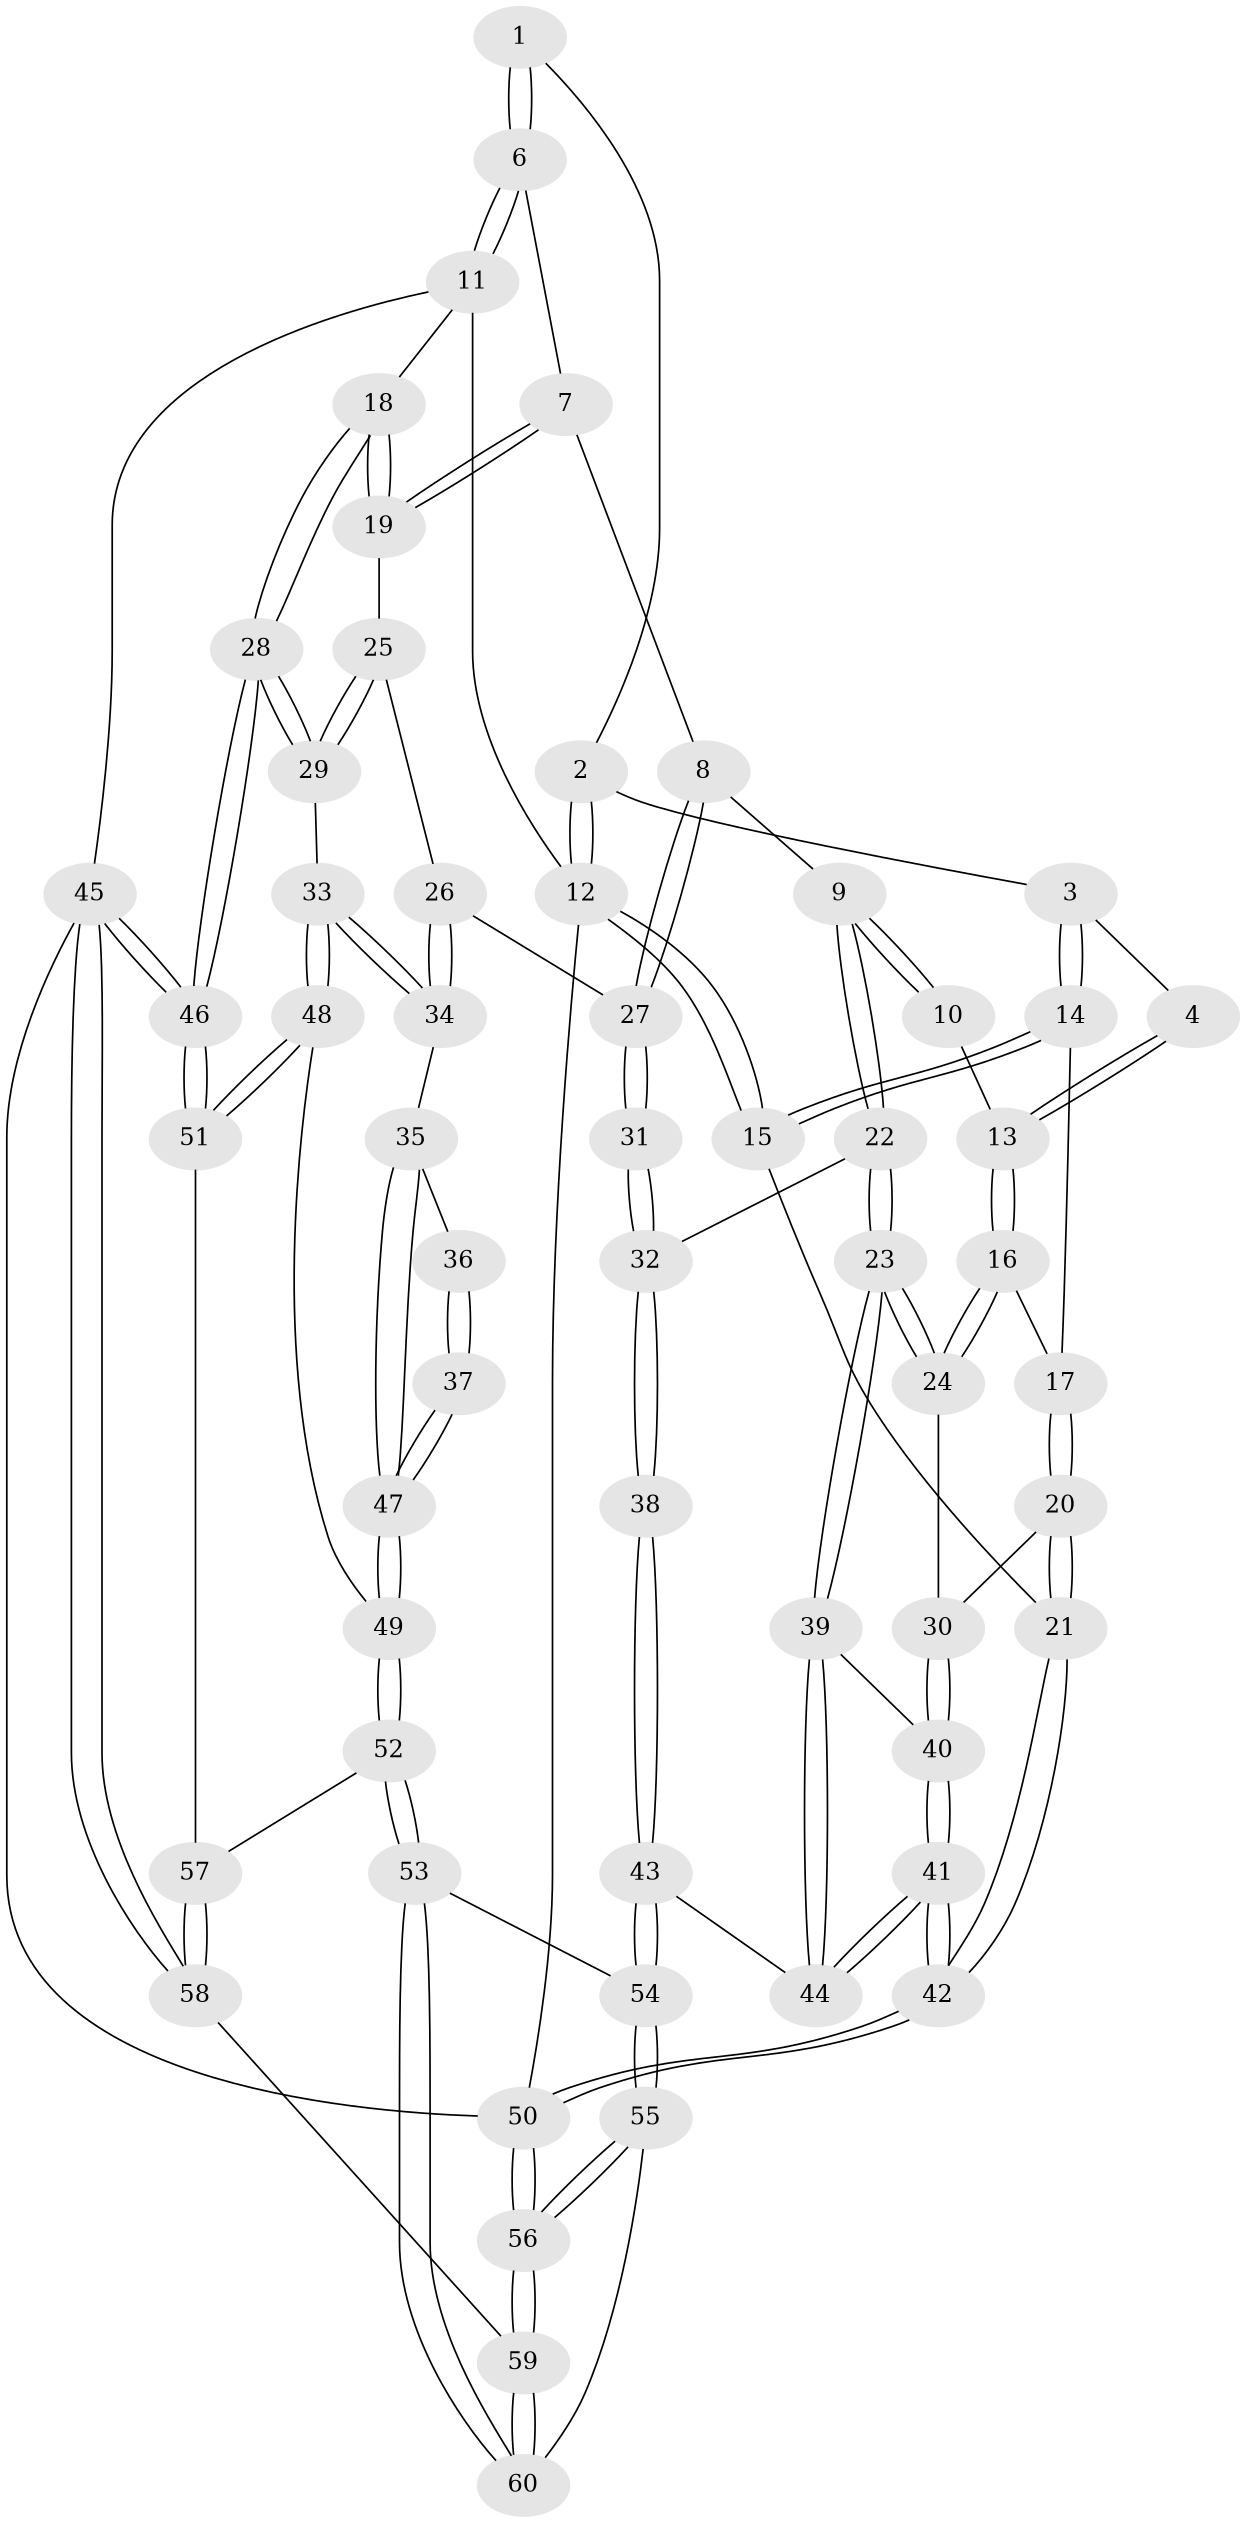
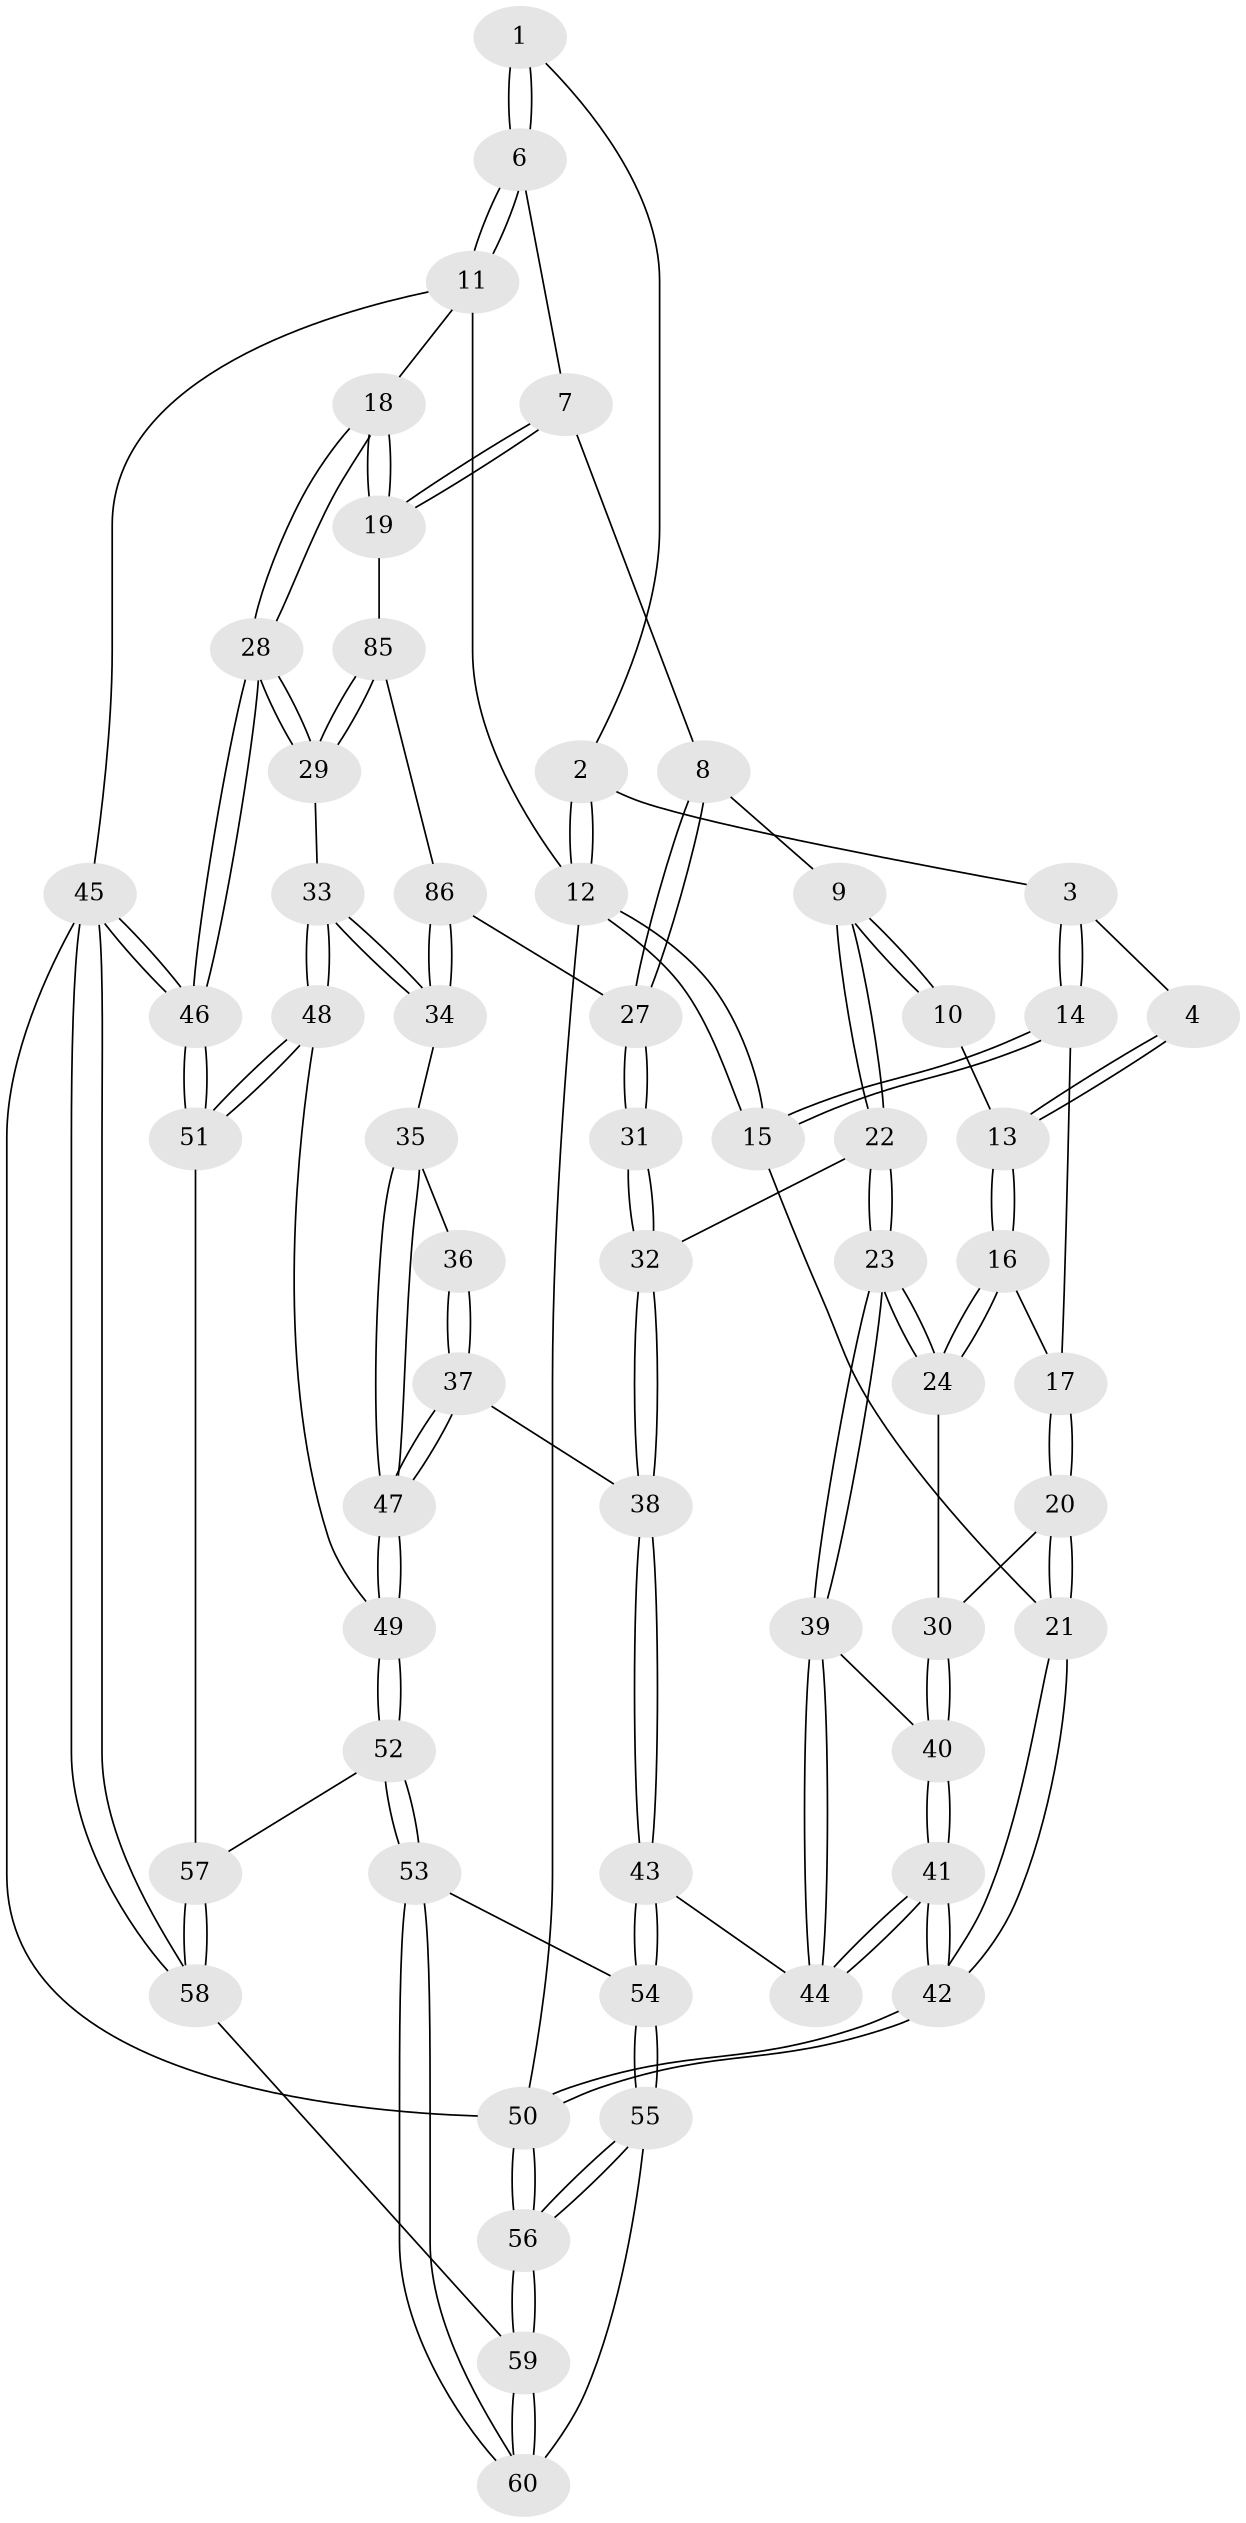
(379, 649) -> (379, 649)
(440, 894) -> (440, 894)
none -> (540, 1437)
